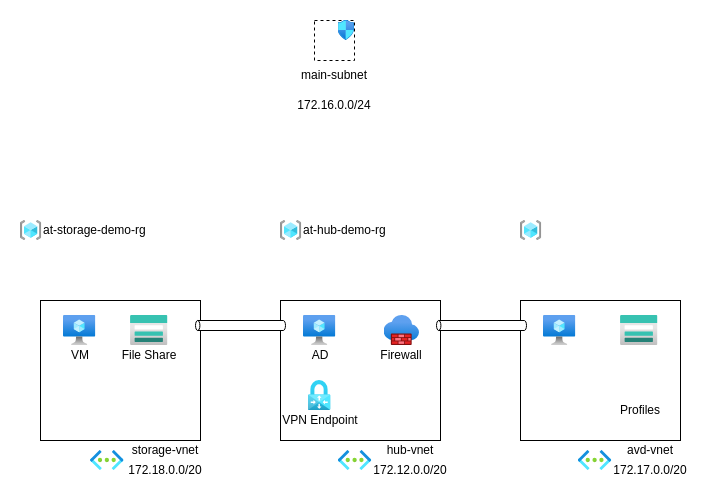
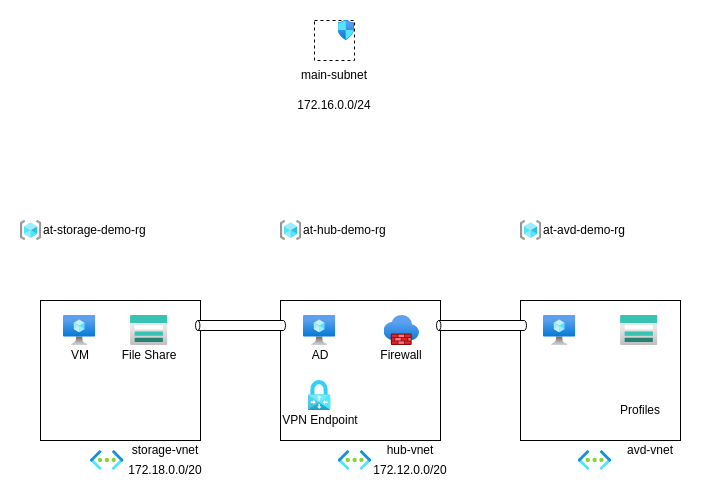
none -> (581, 231)
(651, 471) -> none
